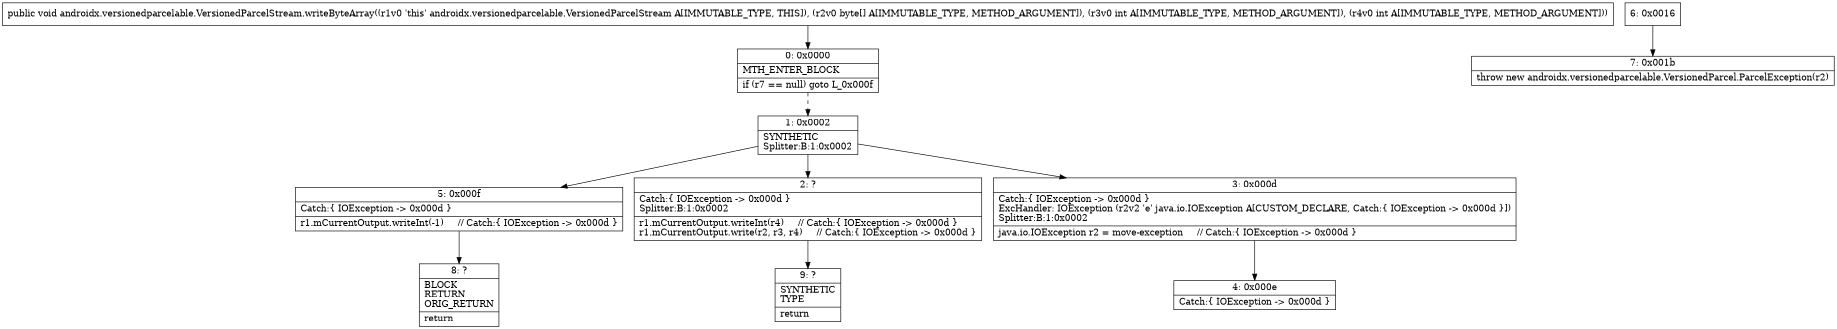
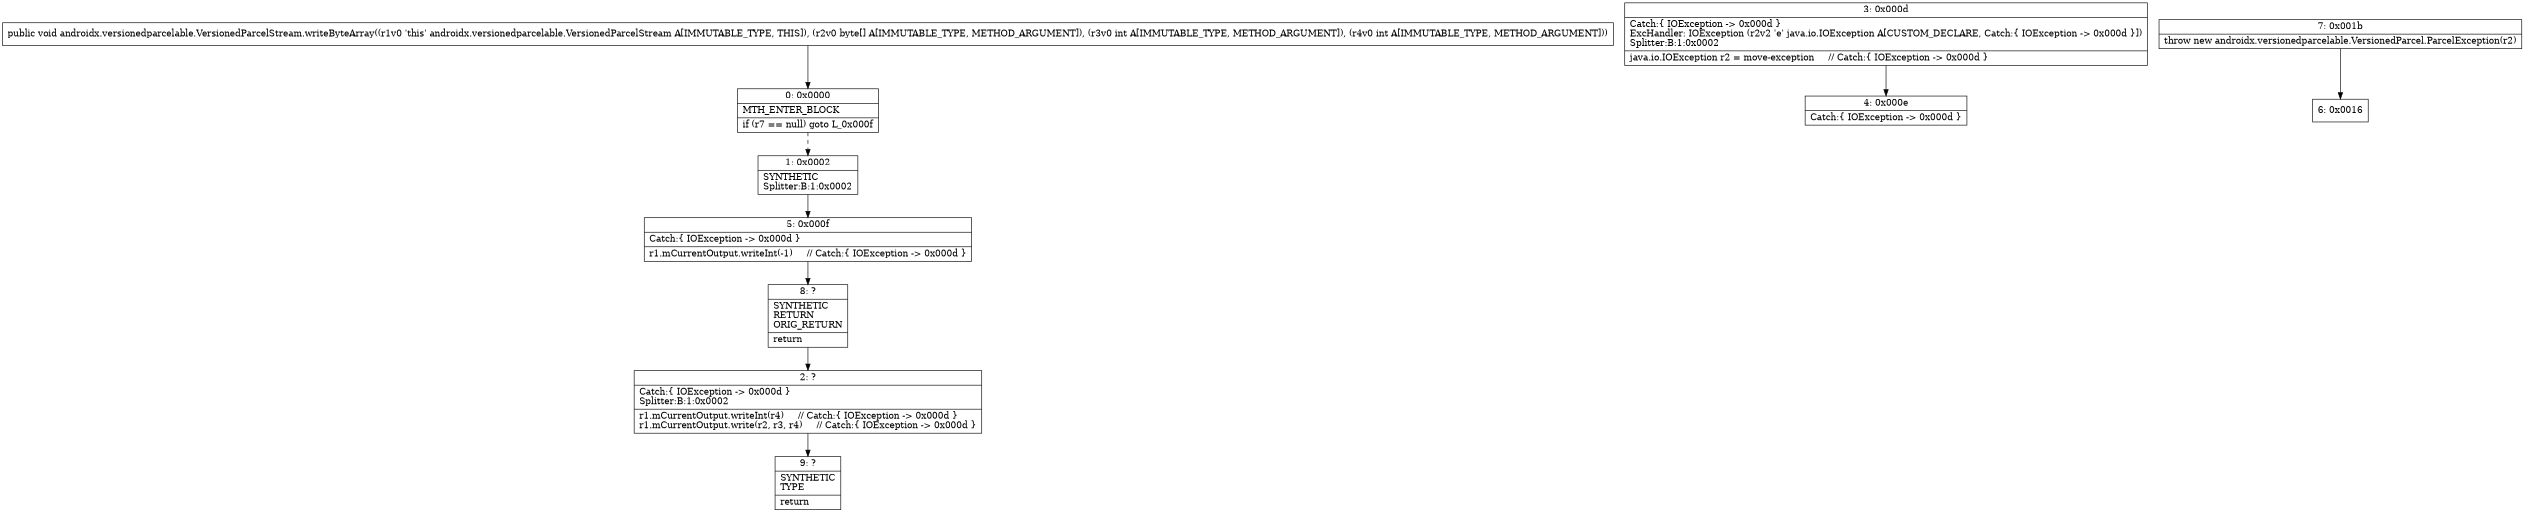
(1653, 38) -> (2340, 71)
(959, 160) -> none
(808, 163) -> (808, 356)
(441, 285) -> (801, 306)
